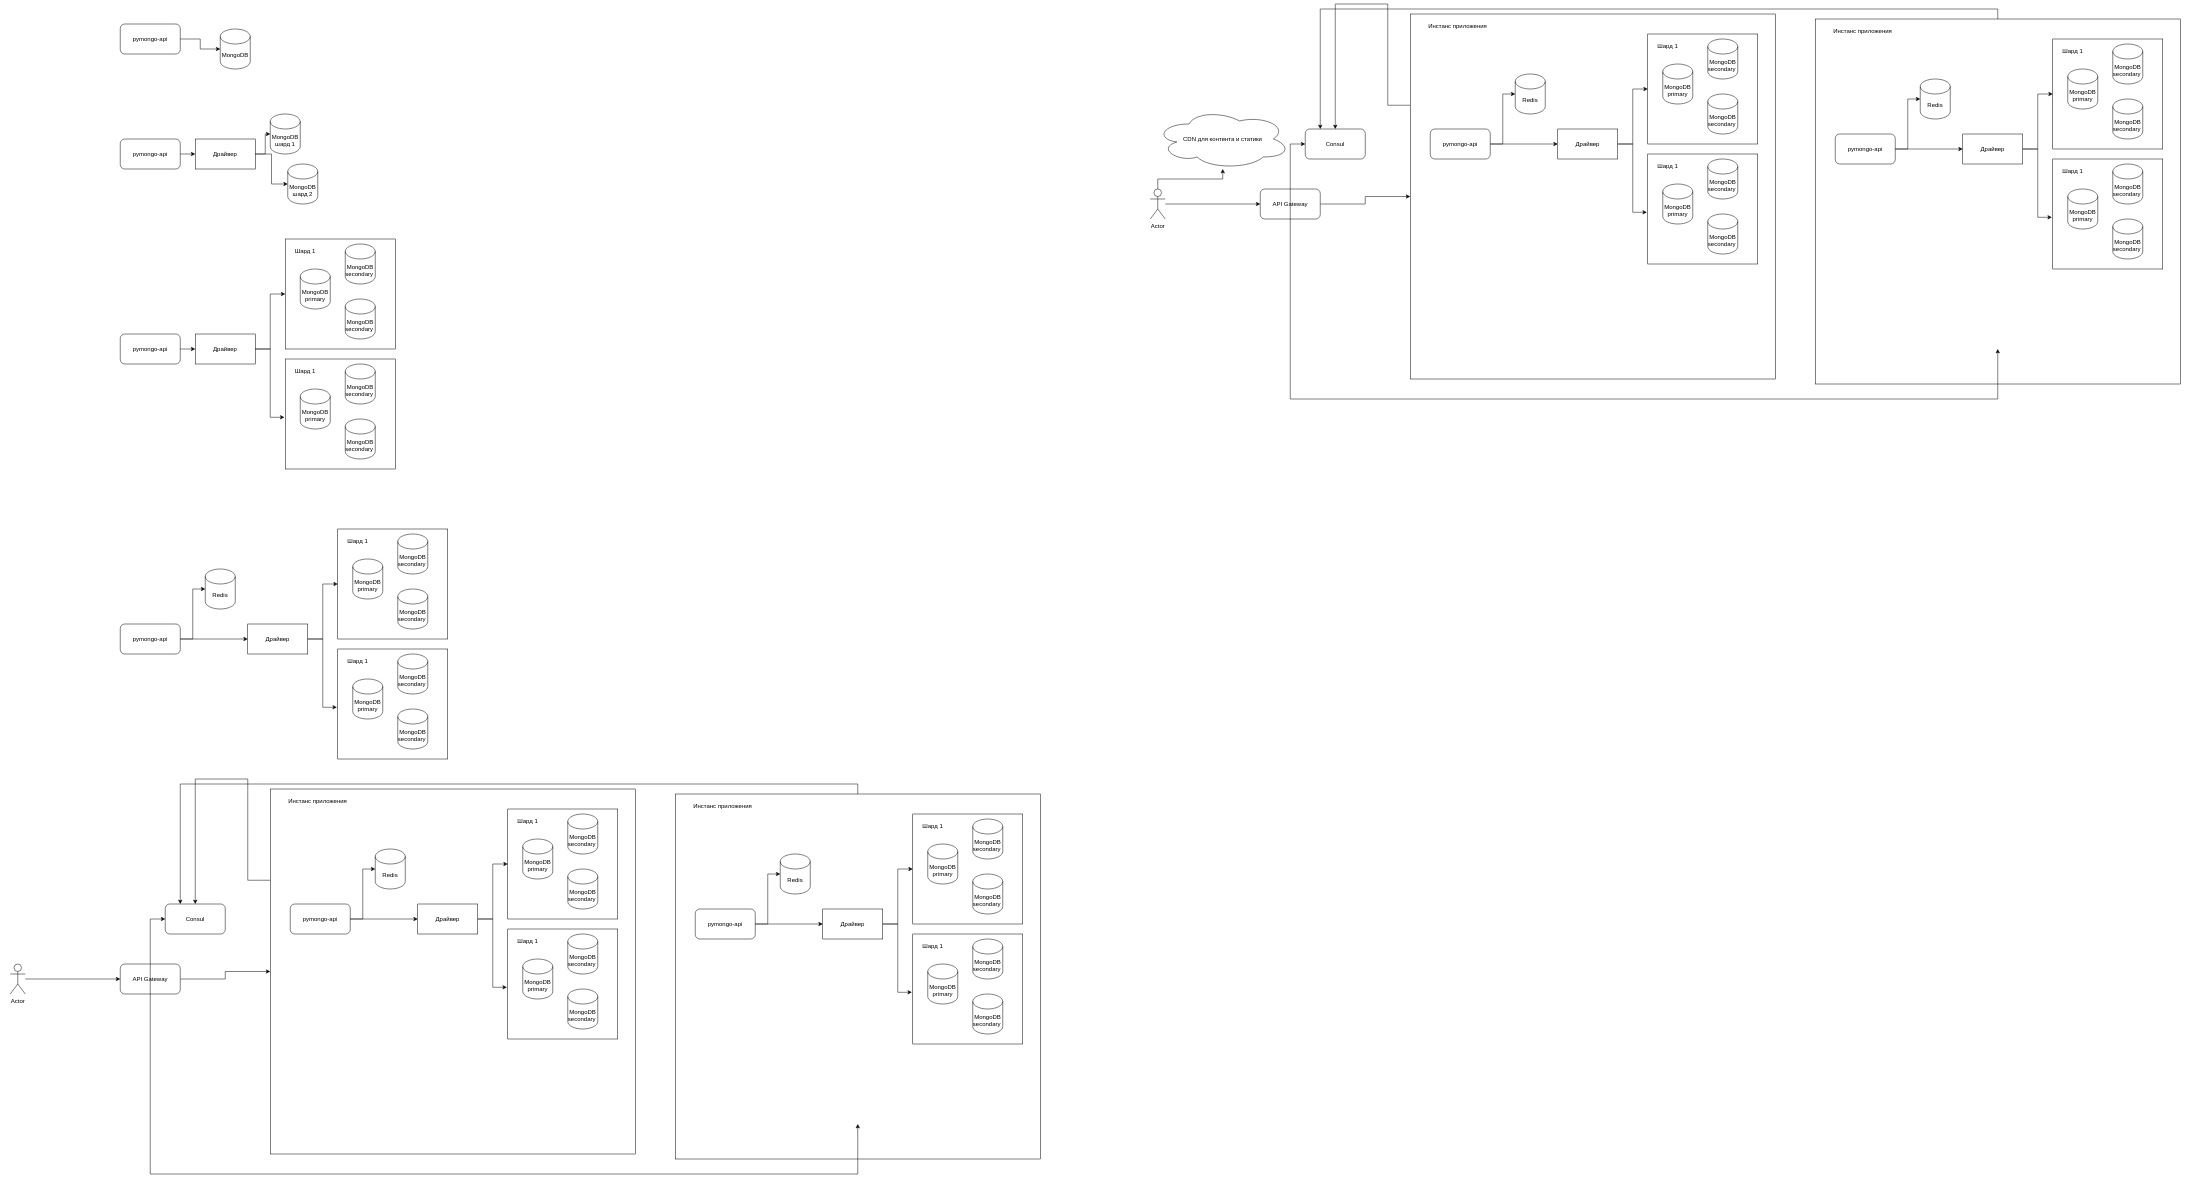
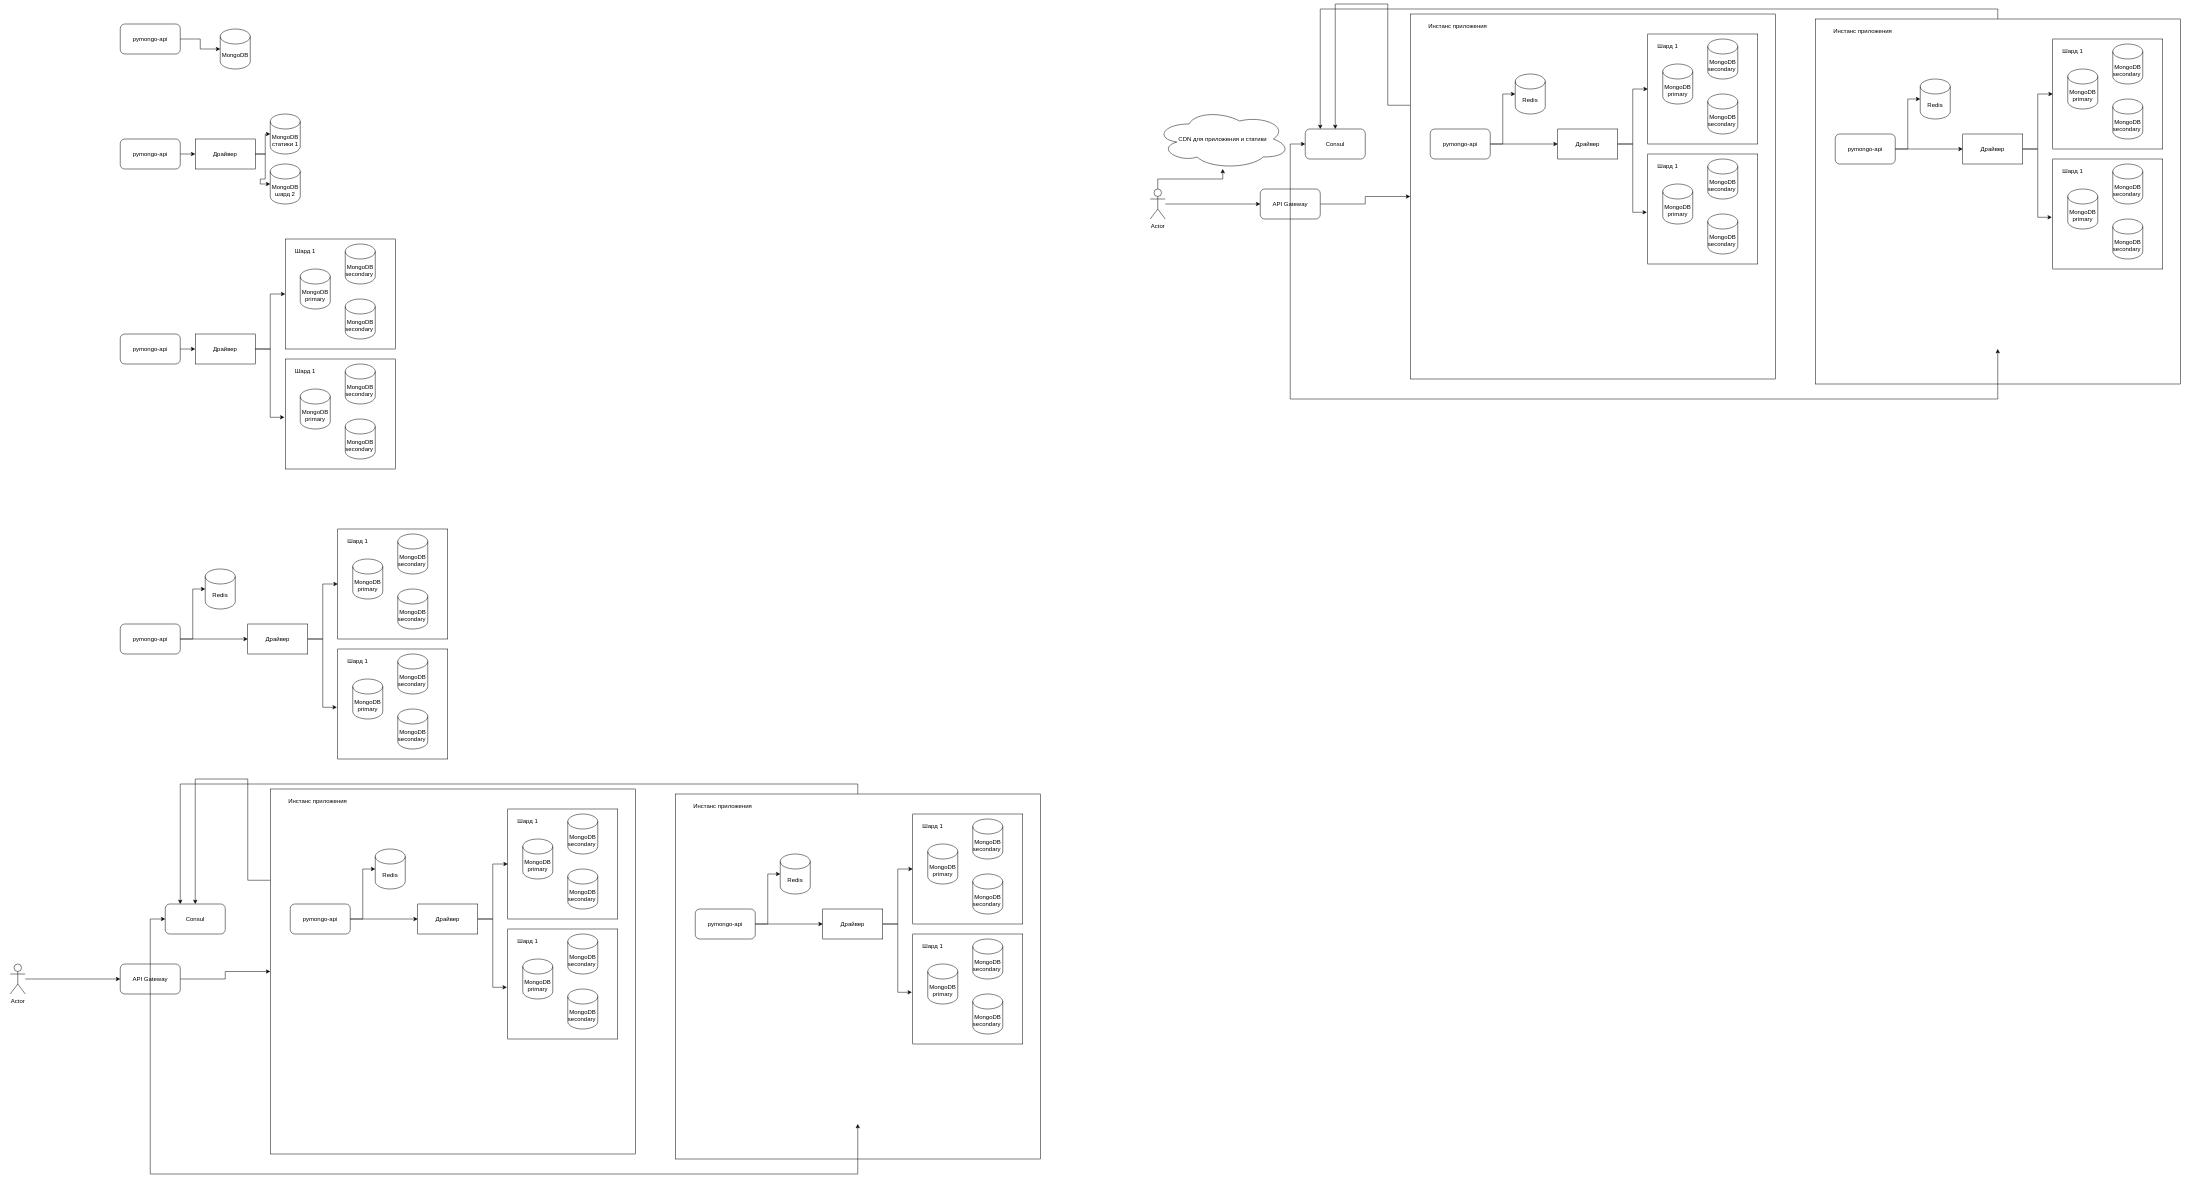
(1223, 139) -> (1223, 139)
(285, 140) -> (285, 140)
(303, 184) -> (285, 184)
